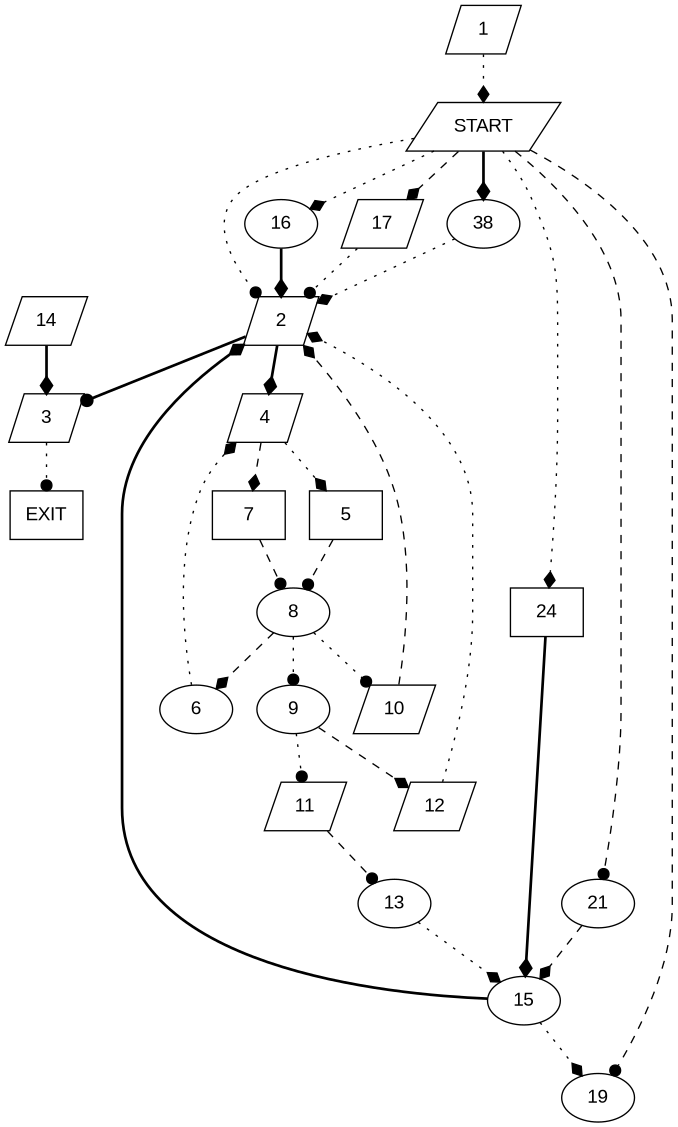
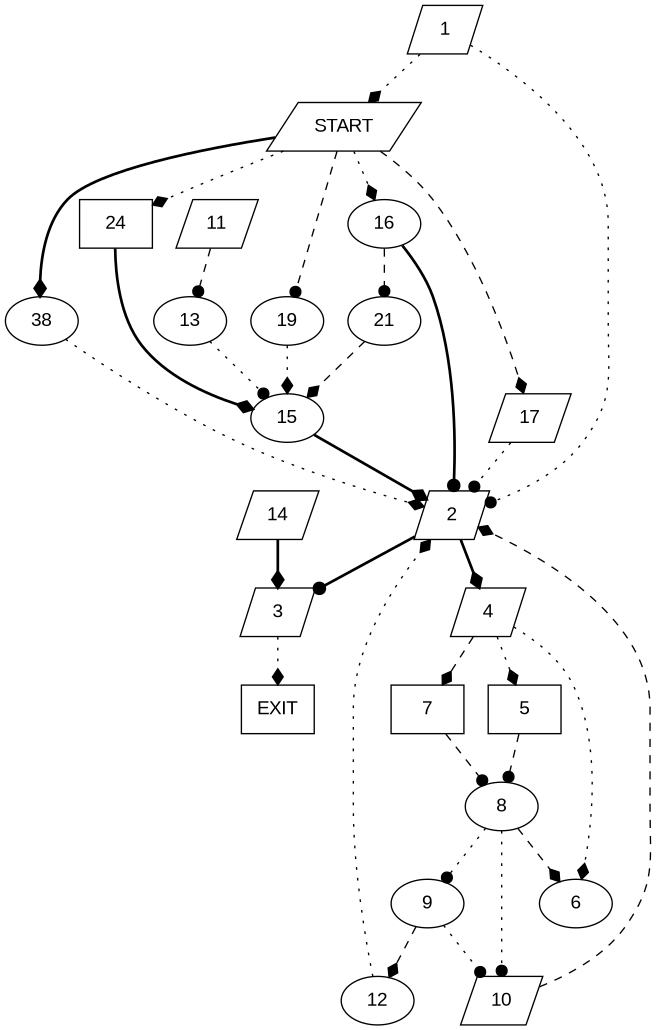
(273, 174) -> (608, 271)
(281, 264) -> (448, 358)
(47, 461) -> (278, 653)
(621, 492) -> (384, 267)
(185, 565) -> (588, 731)
(299, 752) -> (460, 946)
(435, 806) -> (378, 1001)
(452, 947) -> (235, 366)
(556, 1043) -> (287, 362)
